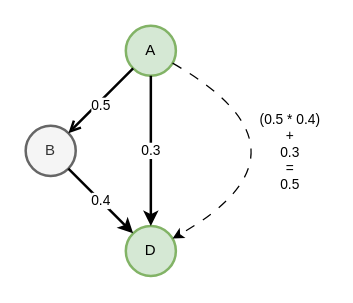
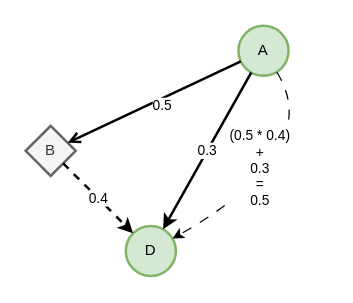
(151, 51) -> (263, 51)
(51, 151) -> (51, 151)
(97, 197) -> (94, 194)
